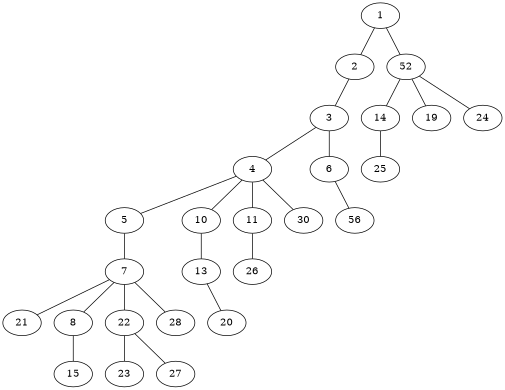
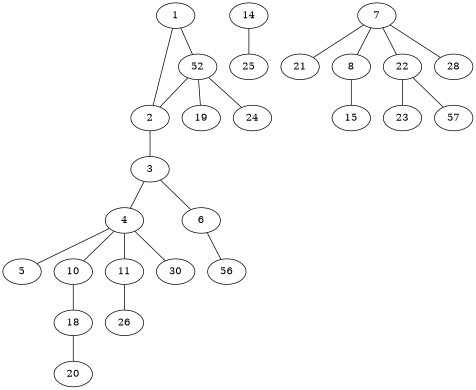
(393, 92) -> (174, 92)
(124, 246) -> none
(201, 272) -> (73, 323)
(176, 374) -> (454, 118)
